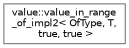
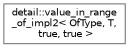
(65, 24) -> (65, 24)
